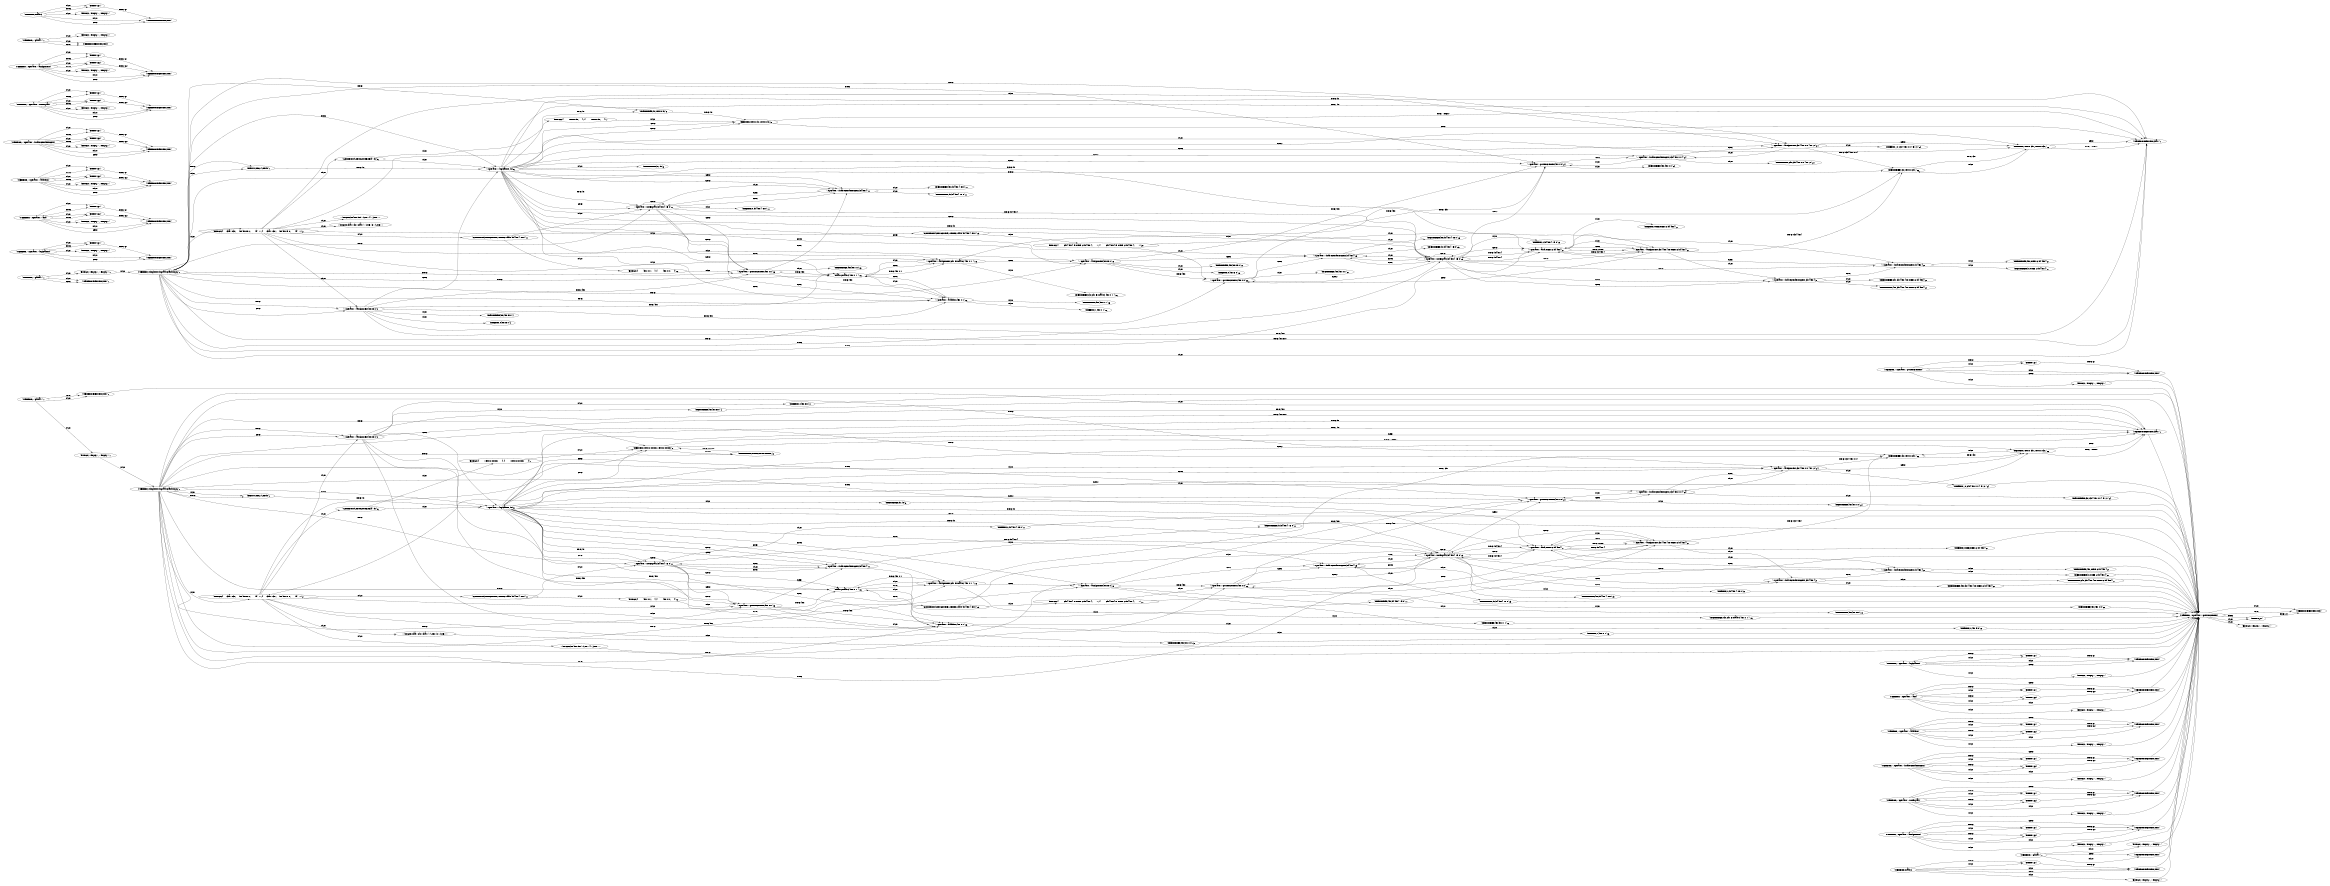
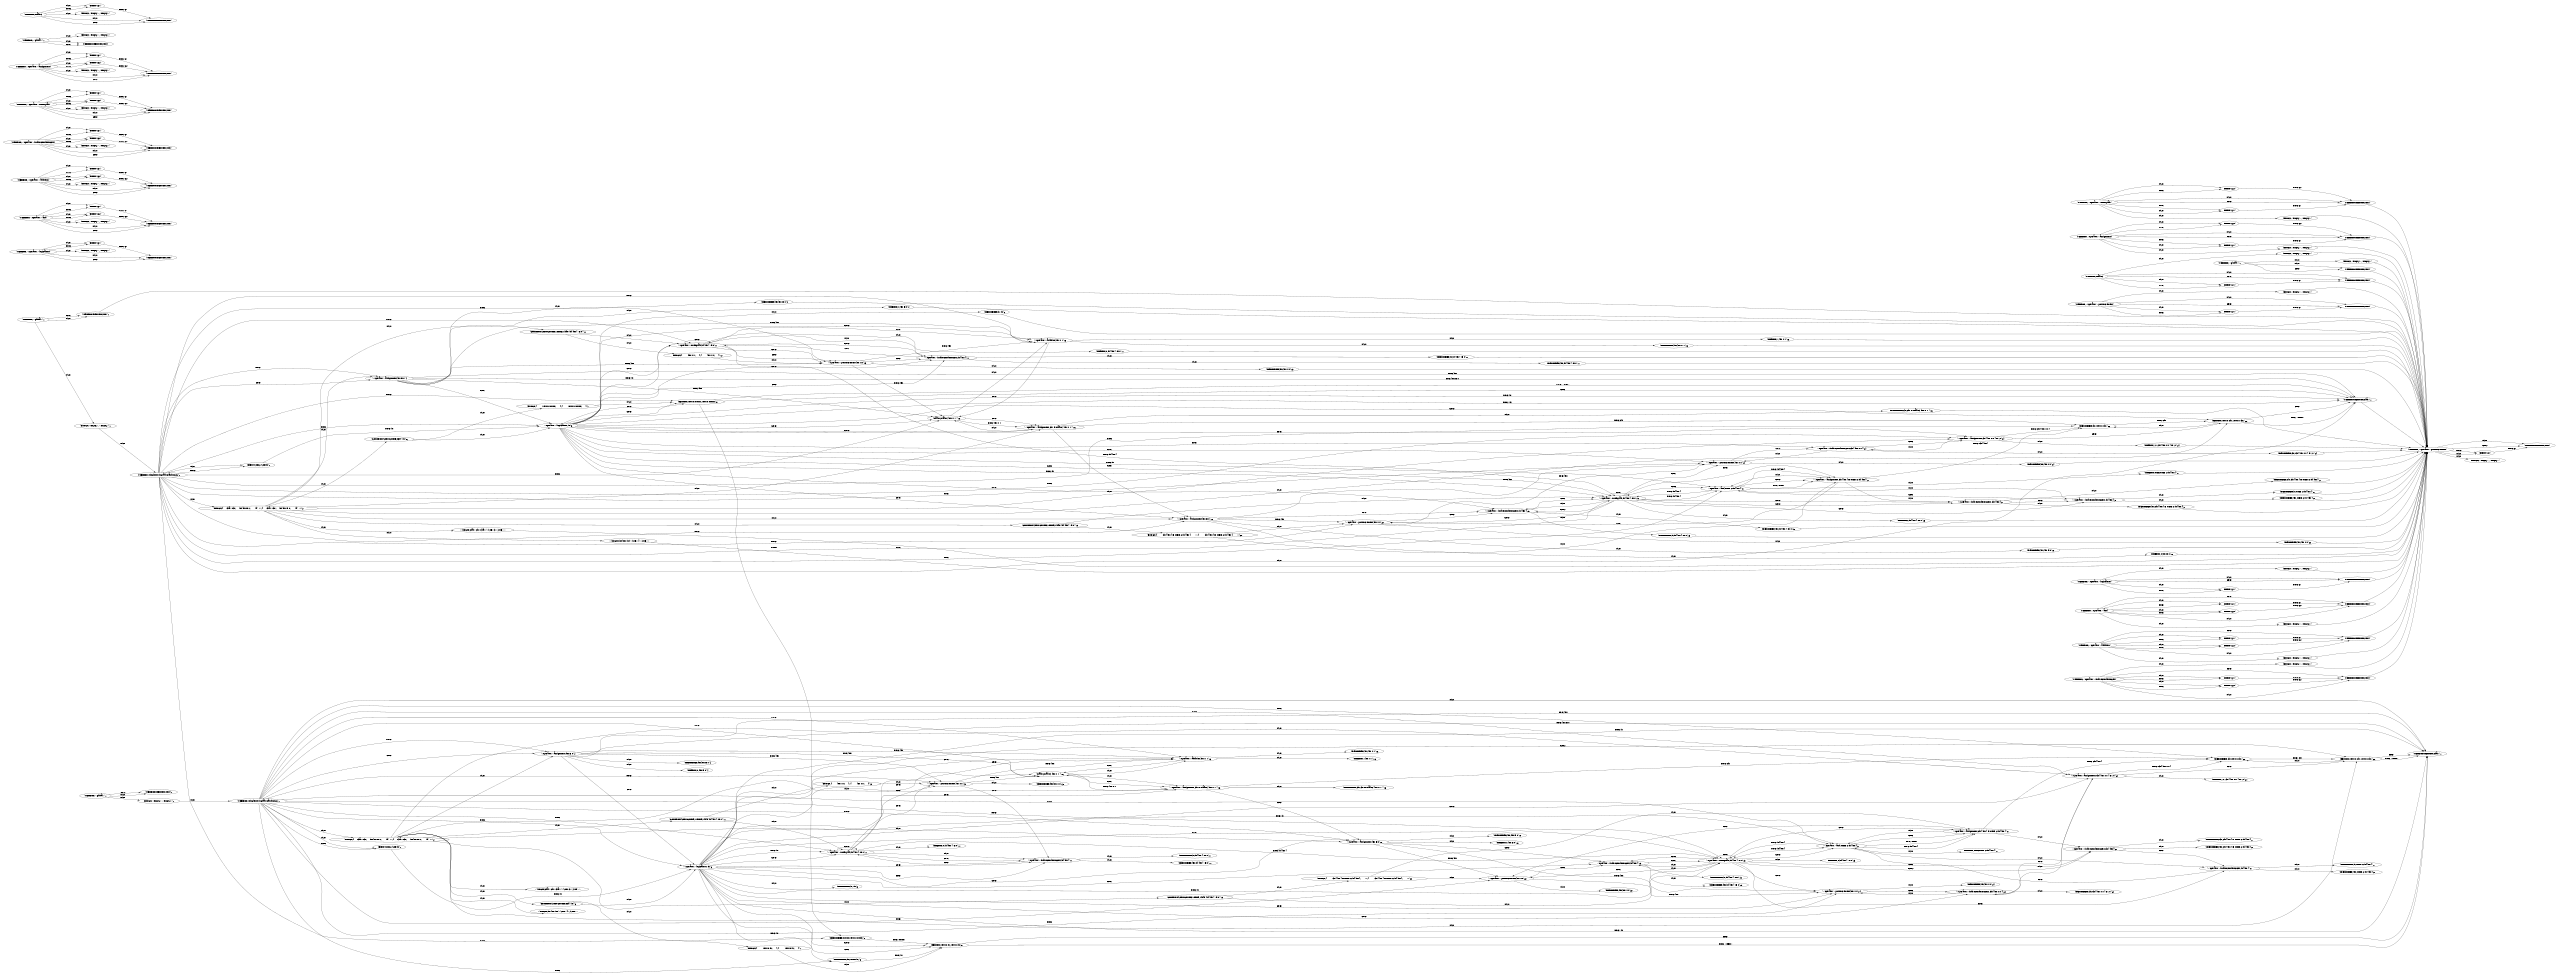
(710, 450) -> (897, 942)
